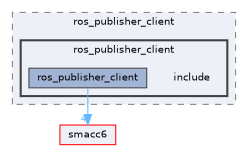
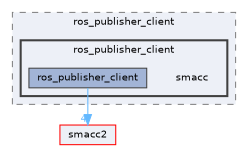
(192, 78) -> (192, 78)
(88, 135) -> (88, 135)
